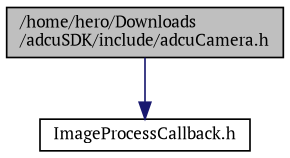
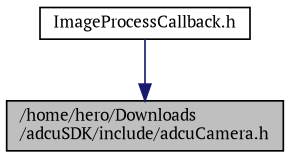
(145, 80) -> (145, 62)
